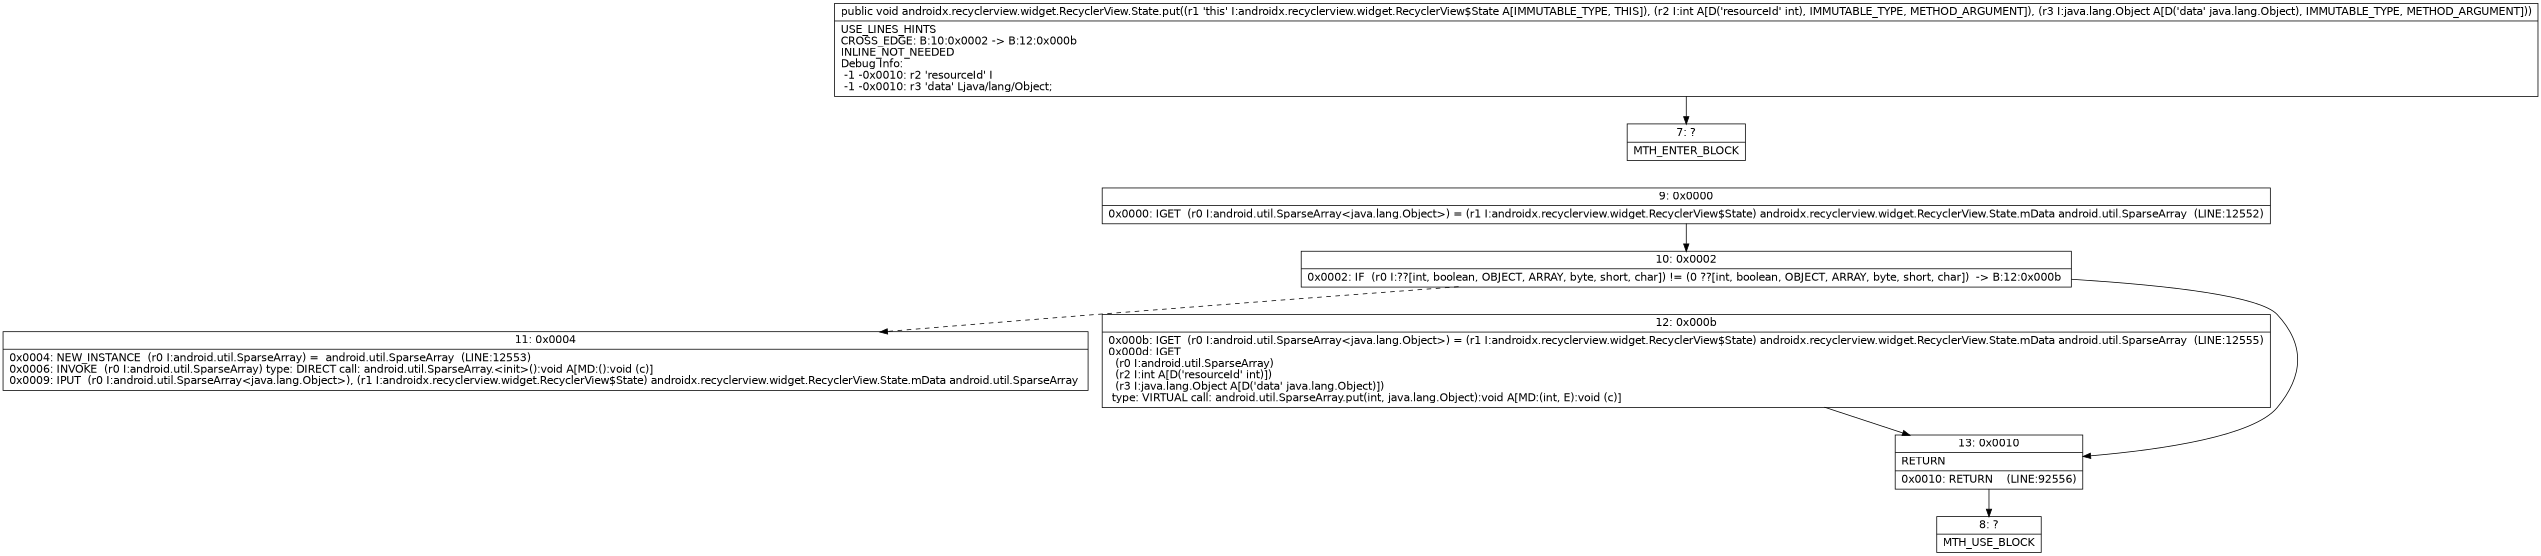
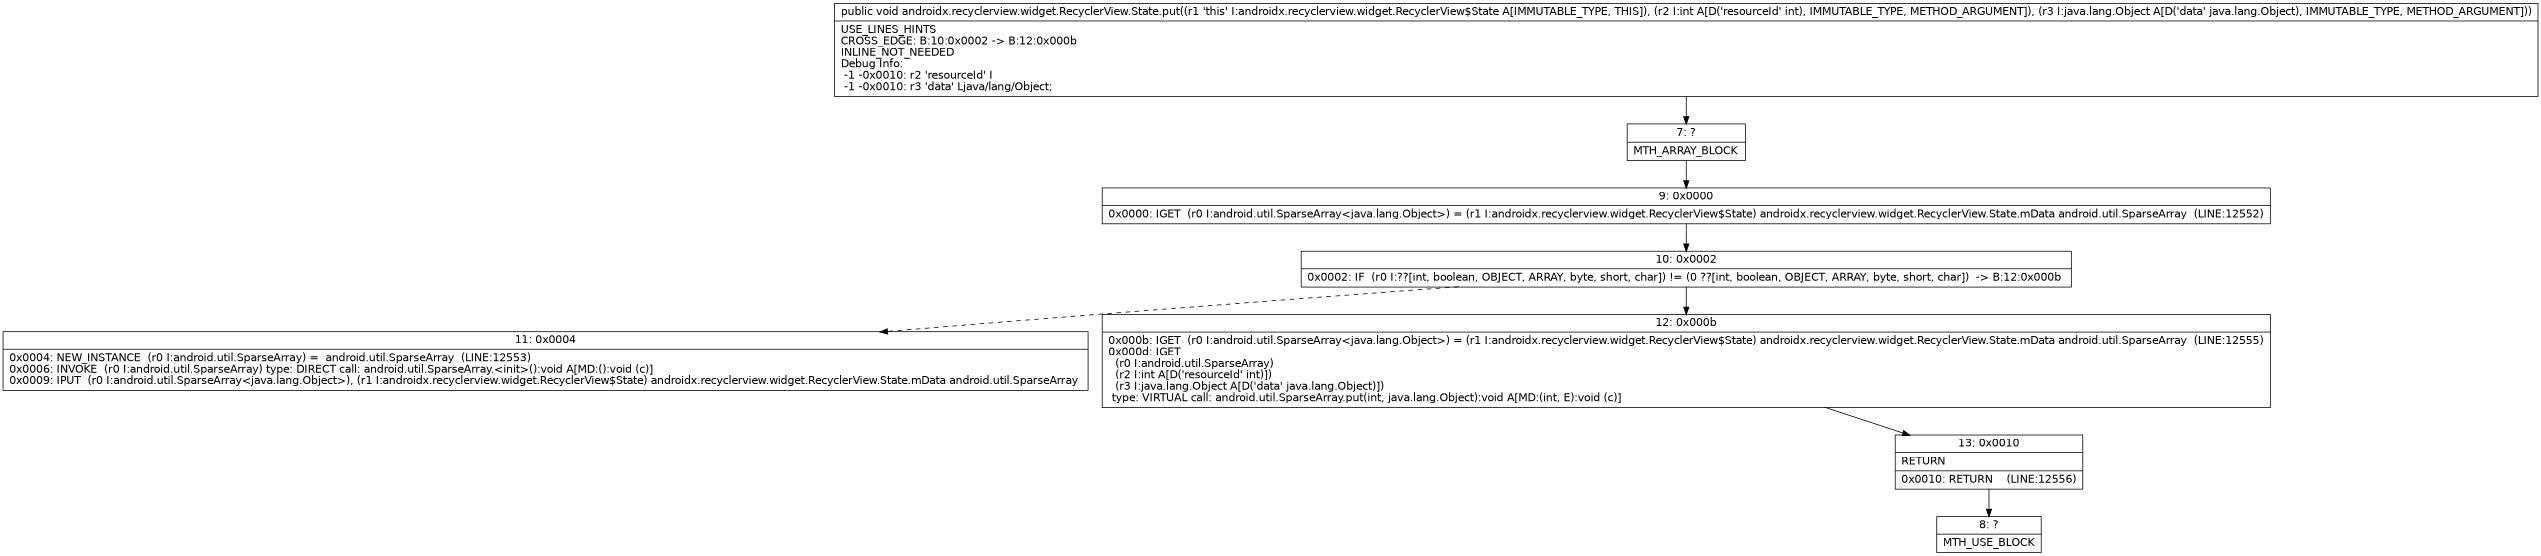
(1686, 151) -> (1686, 151)
none -> (1686, 170)
(2297, 353) -> (1686, 297)
(1989, 480) -> (1989, 480)
